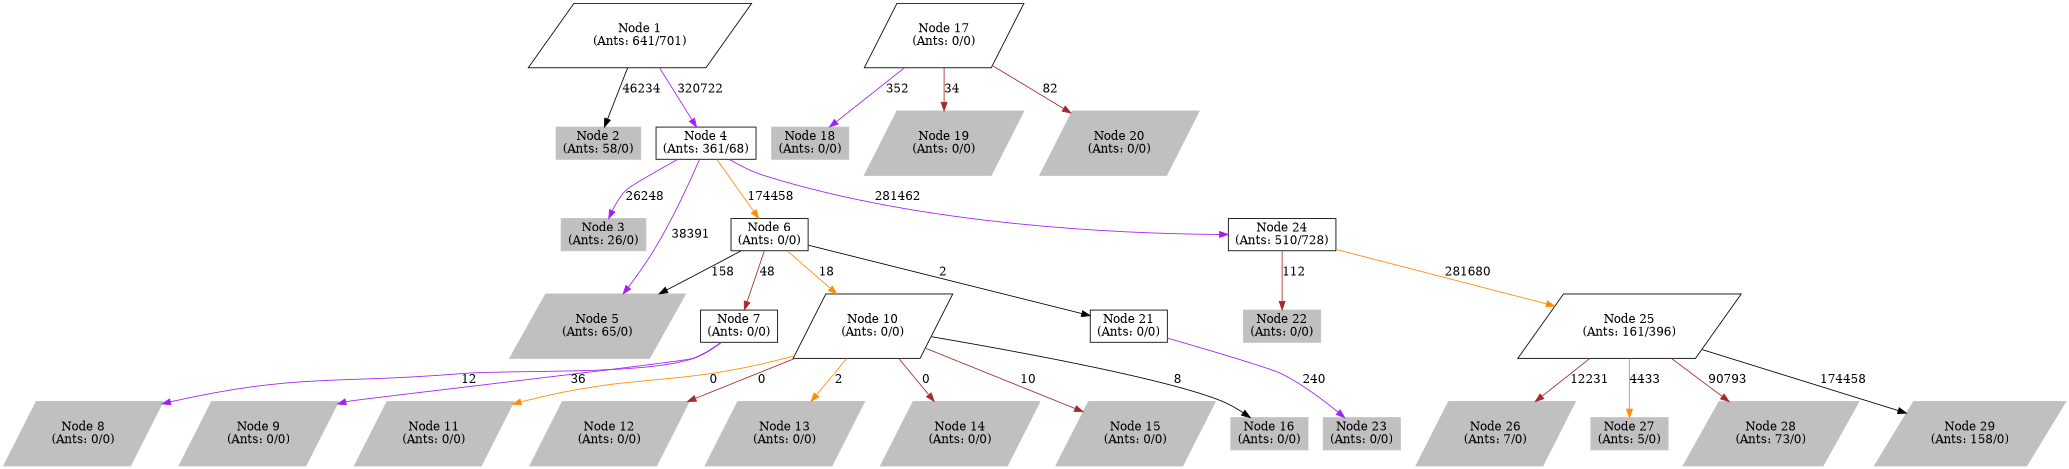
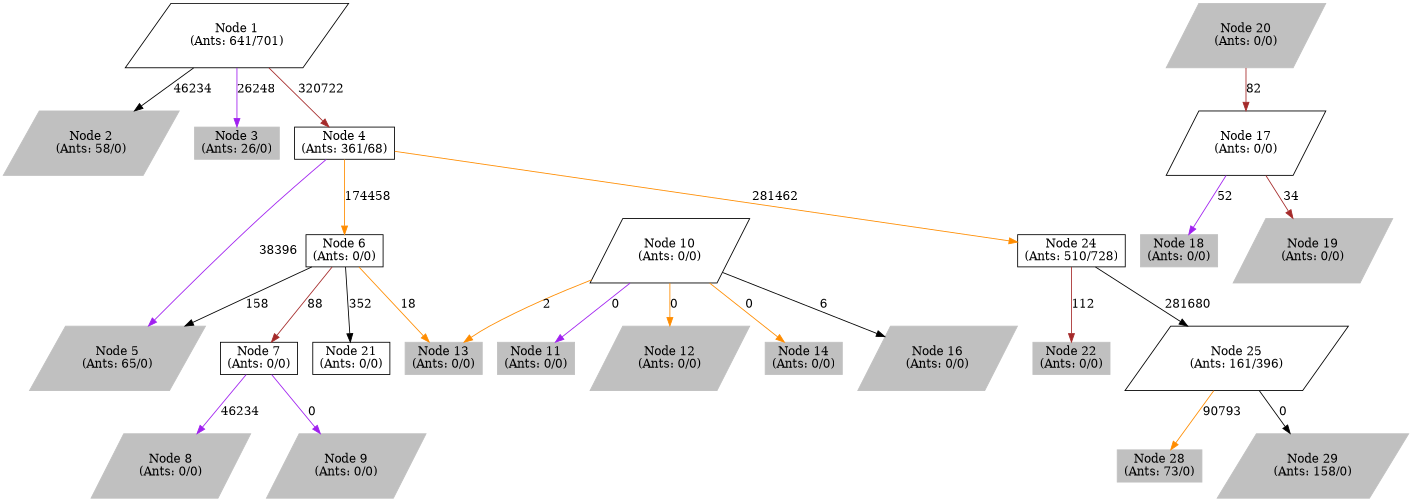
(1028, 87) -> (1246, 85)
(897, 89) -> (1225, 197)
(676, 94) -> (296, 94)
(598, 143) -> (91, 143)
(641, 180) -> (237, 93)
(971, 218) -> (702, 196)
(691, 235) -> (278, 251)
(809, 270) -> (391, 301)
(767, 272) -> (315, 305)
(943, 272) -> (361, 305)
(1441, 277) -> (1138, 294)
(914, 377) -> (744, 310)
(1697, 377) -> (1195, 417)
(745, 378) -> (670, 300)
(469, 380) -> (240, 412)
(579, 380) -> (312, 412)
(658, 380) -> (596, 310)
(1178, 380) -> (824, 305)
(1843, 380) -> (1283, 412)
(434, 434) -> (536, 358)
(785, 434) -> (444, 358)
(960, 434) -> (804, 358)
(1136, 434) -> none
(1269, 434) -> (938, 358)
(1362, 434) -> none
(1496, 434) -> none
(1629, 434) -> none
(1771, 434) -> (1160, 466)
